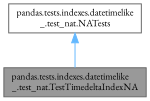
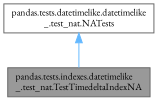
(75, 18) -> (79, 18)
